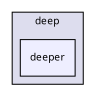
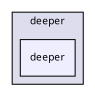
(48, 22) -> (48, 22)
